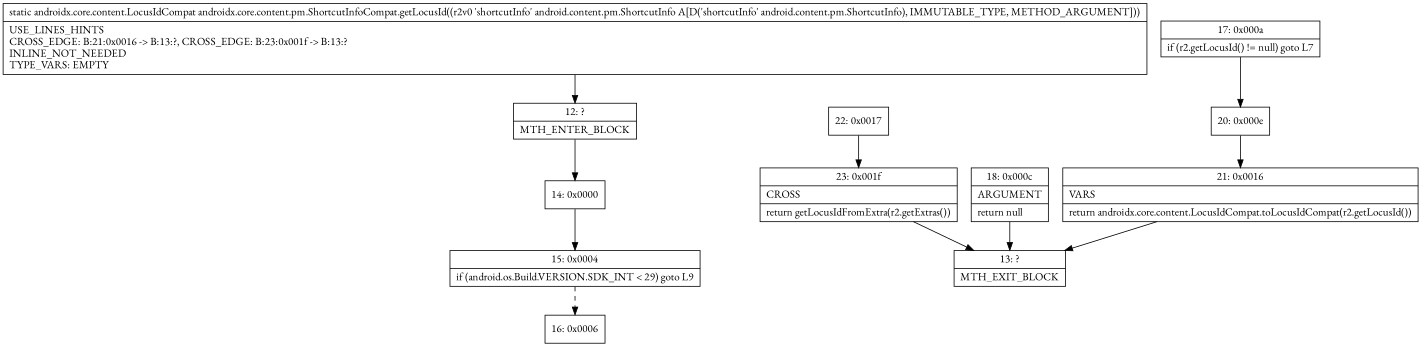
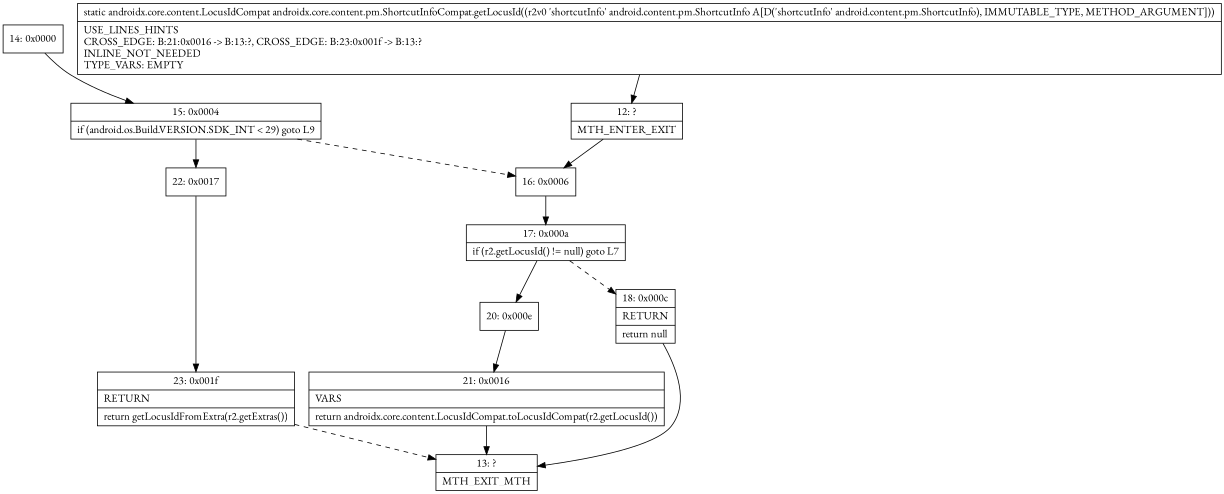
(575, 130) -> (627, 130)
none -> (196, 149)
(575, 156) -> (587, 151)
(783, 194) -> (127, 399)
(1010, 194) -> (646, 316)
none -> (546, 207)
(940, 234) -> (361, 441)
none -> (590, 275)
(1010, 277) -> (487, 481)
